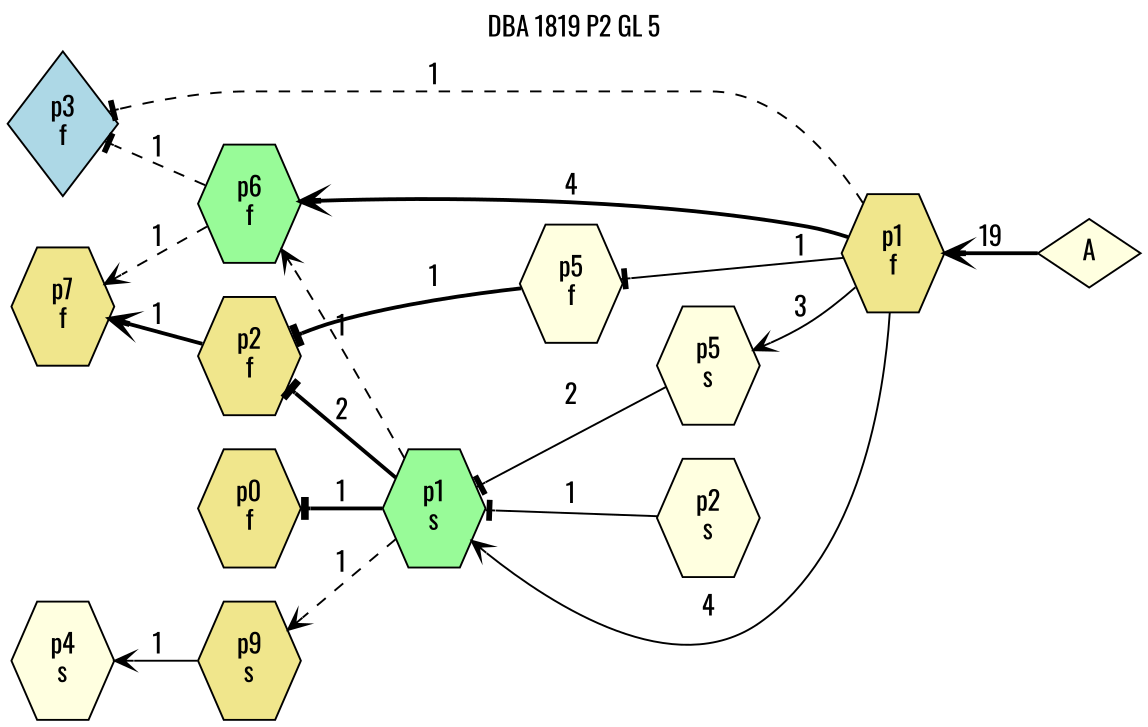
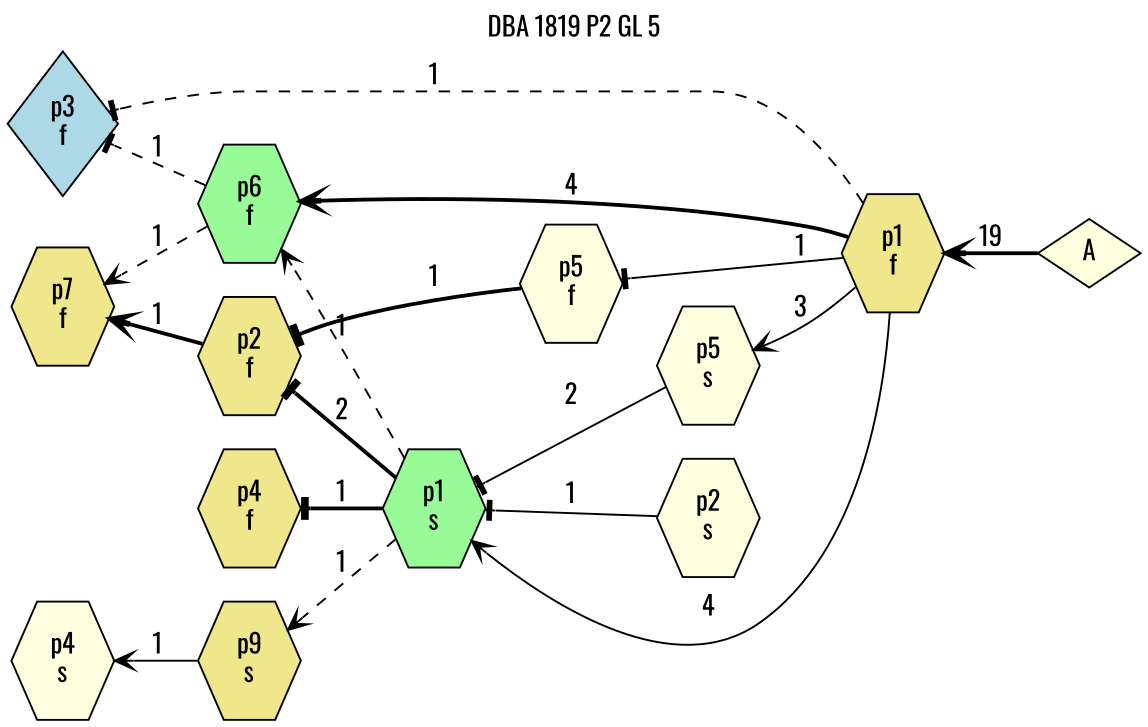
(249, 508) -> (249, 508)
